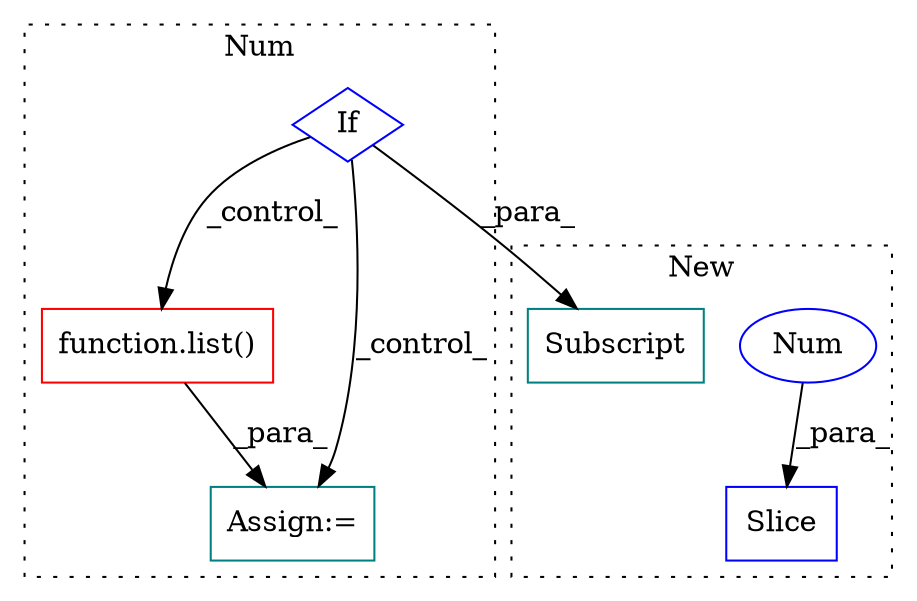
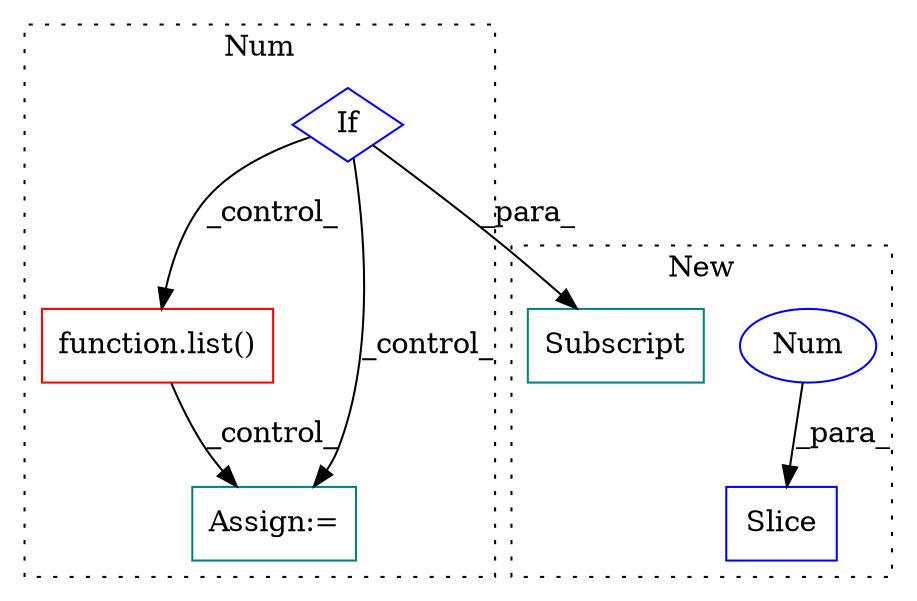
(280, 435) -> (272, 435)
